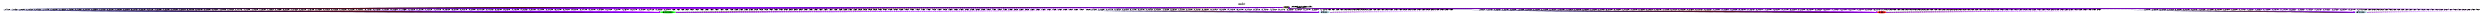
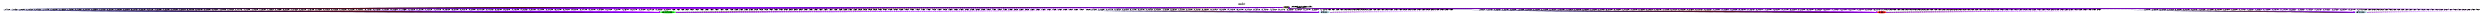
(668, 12) -> (668, 12)
